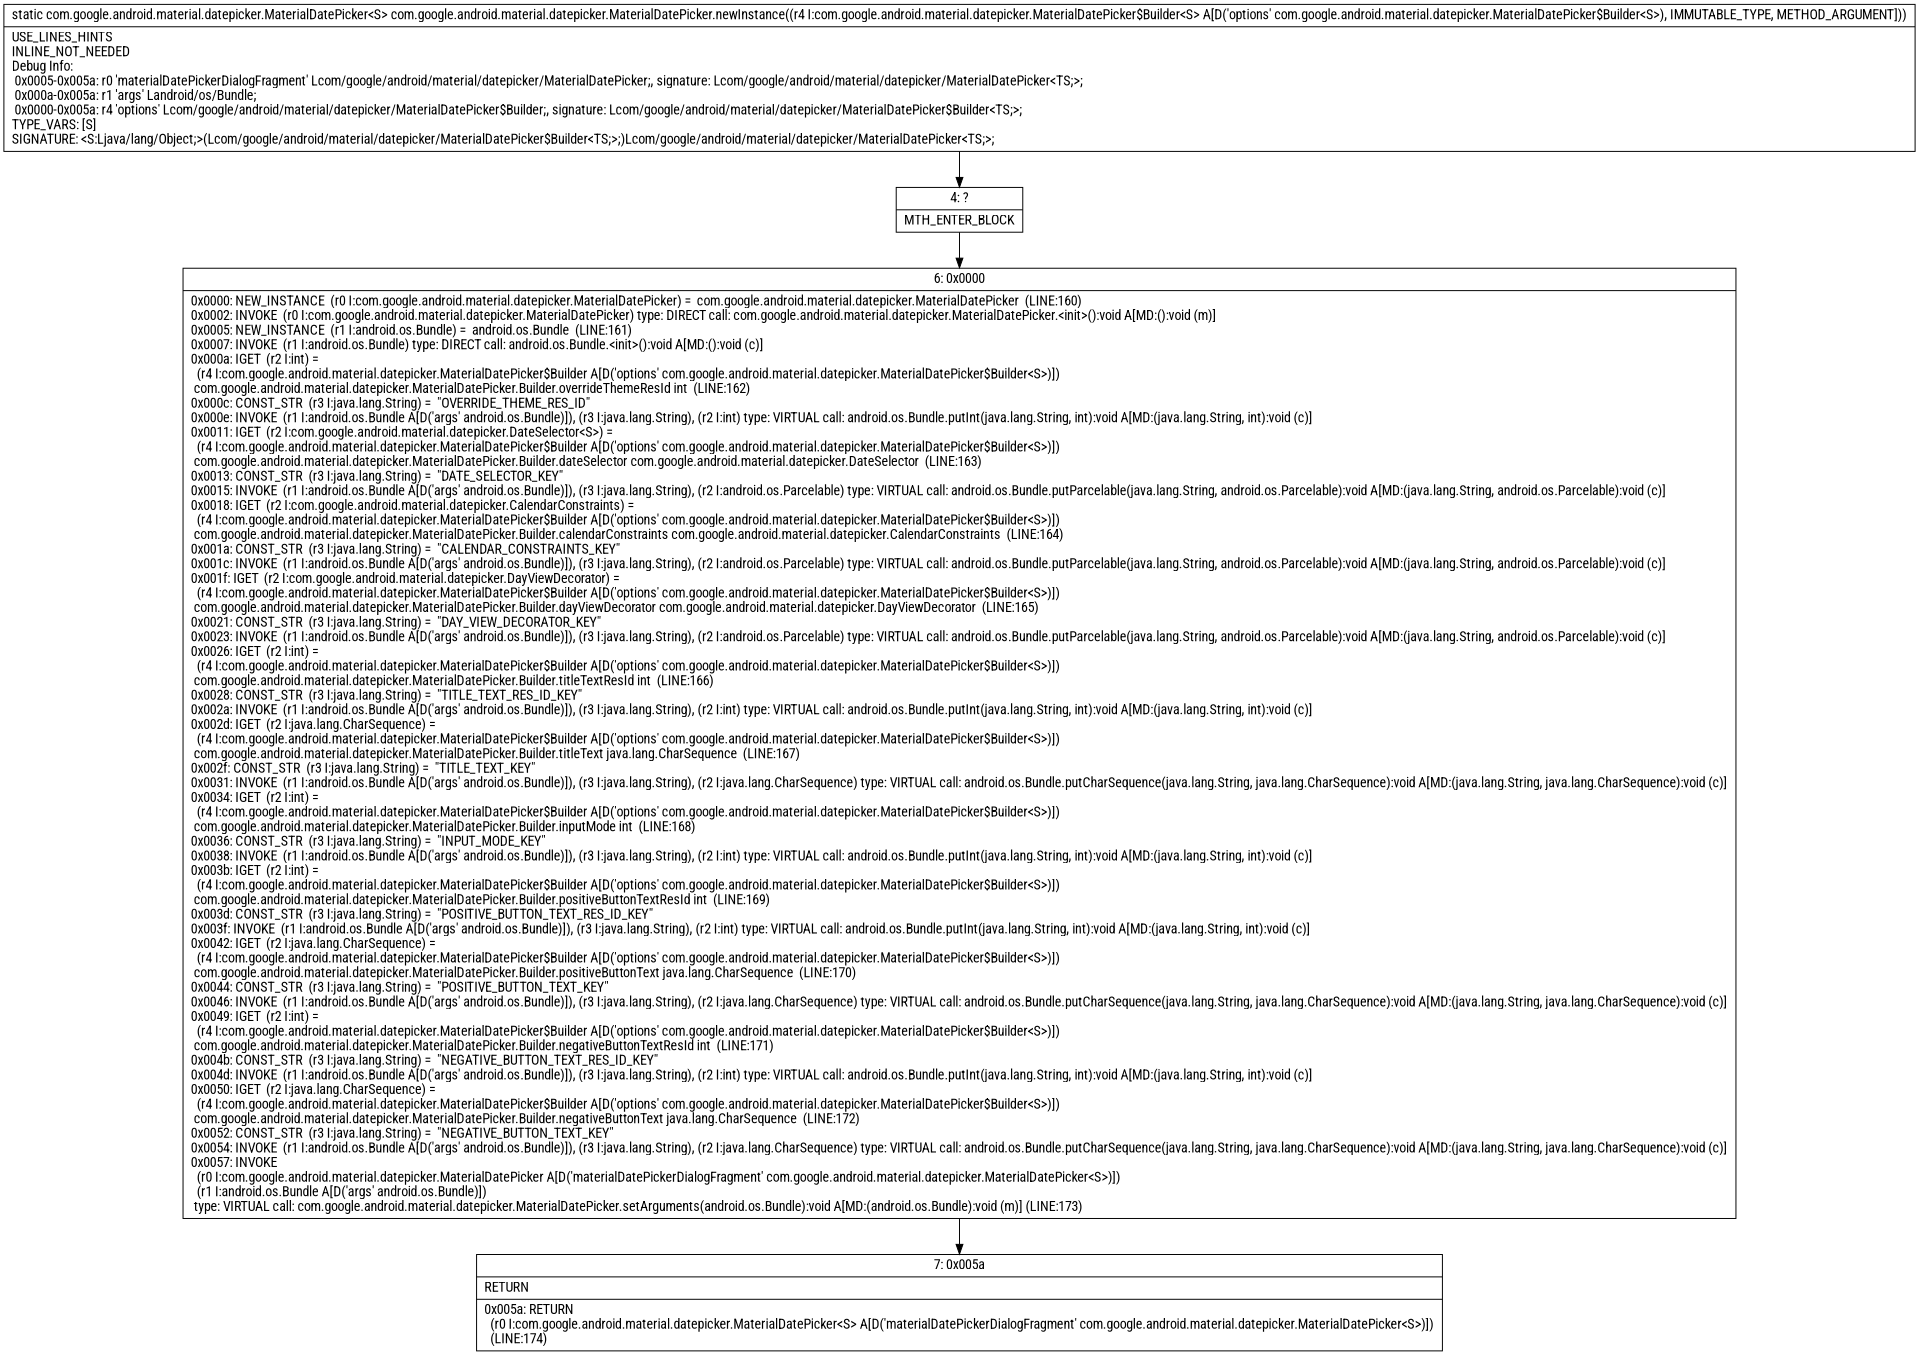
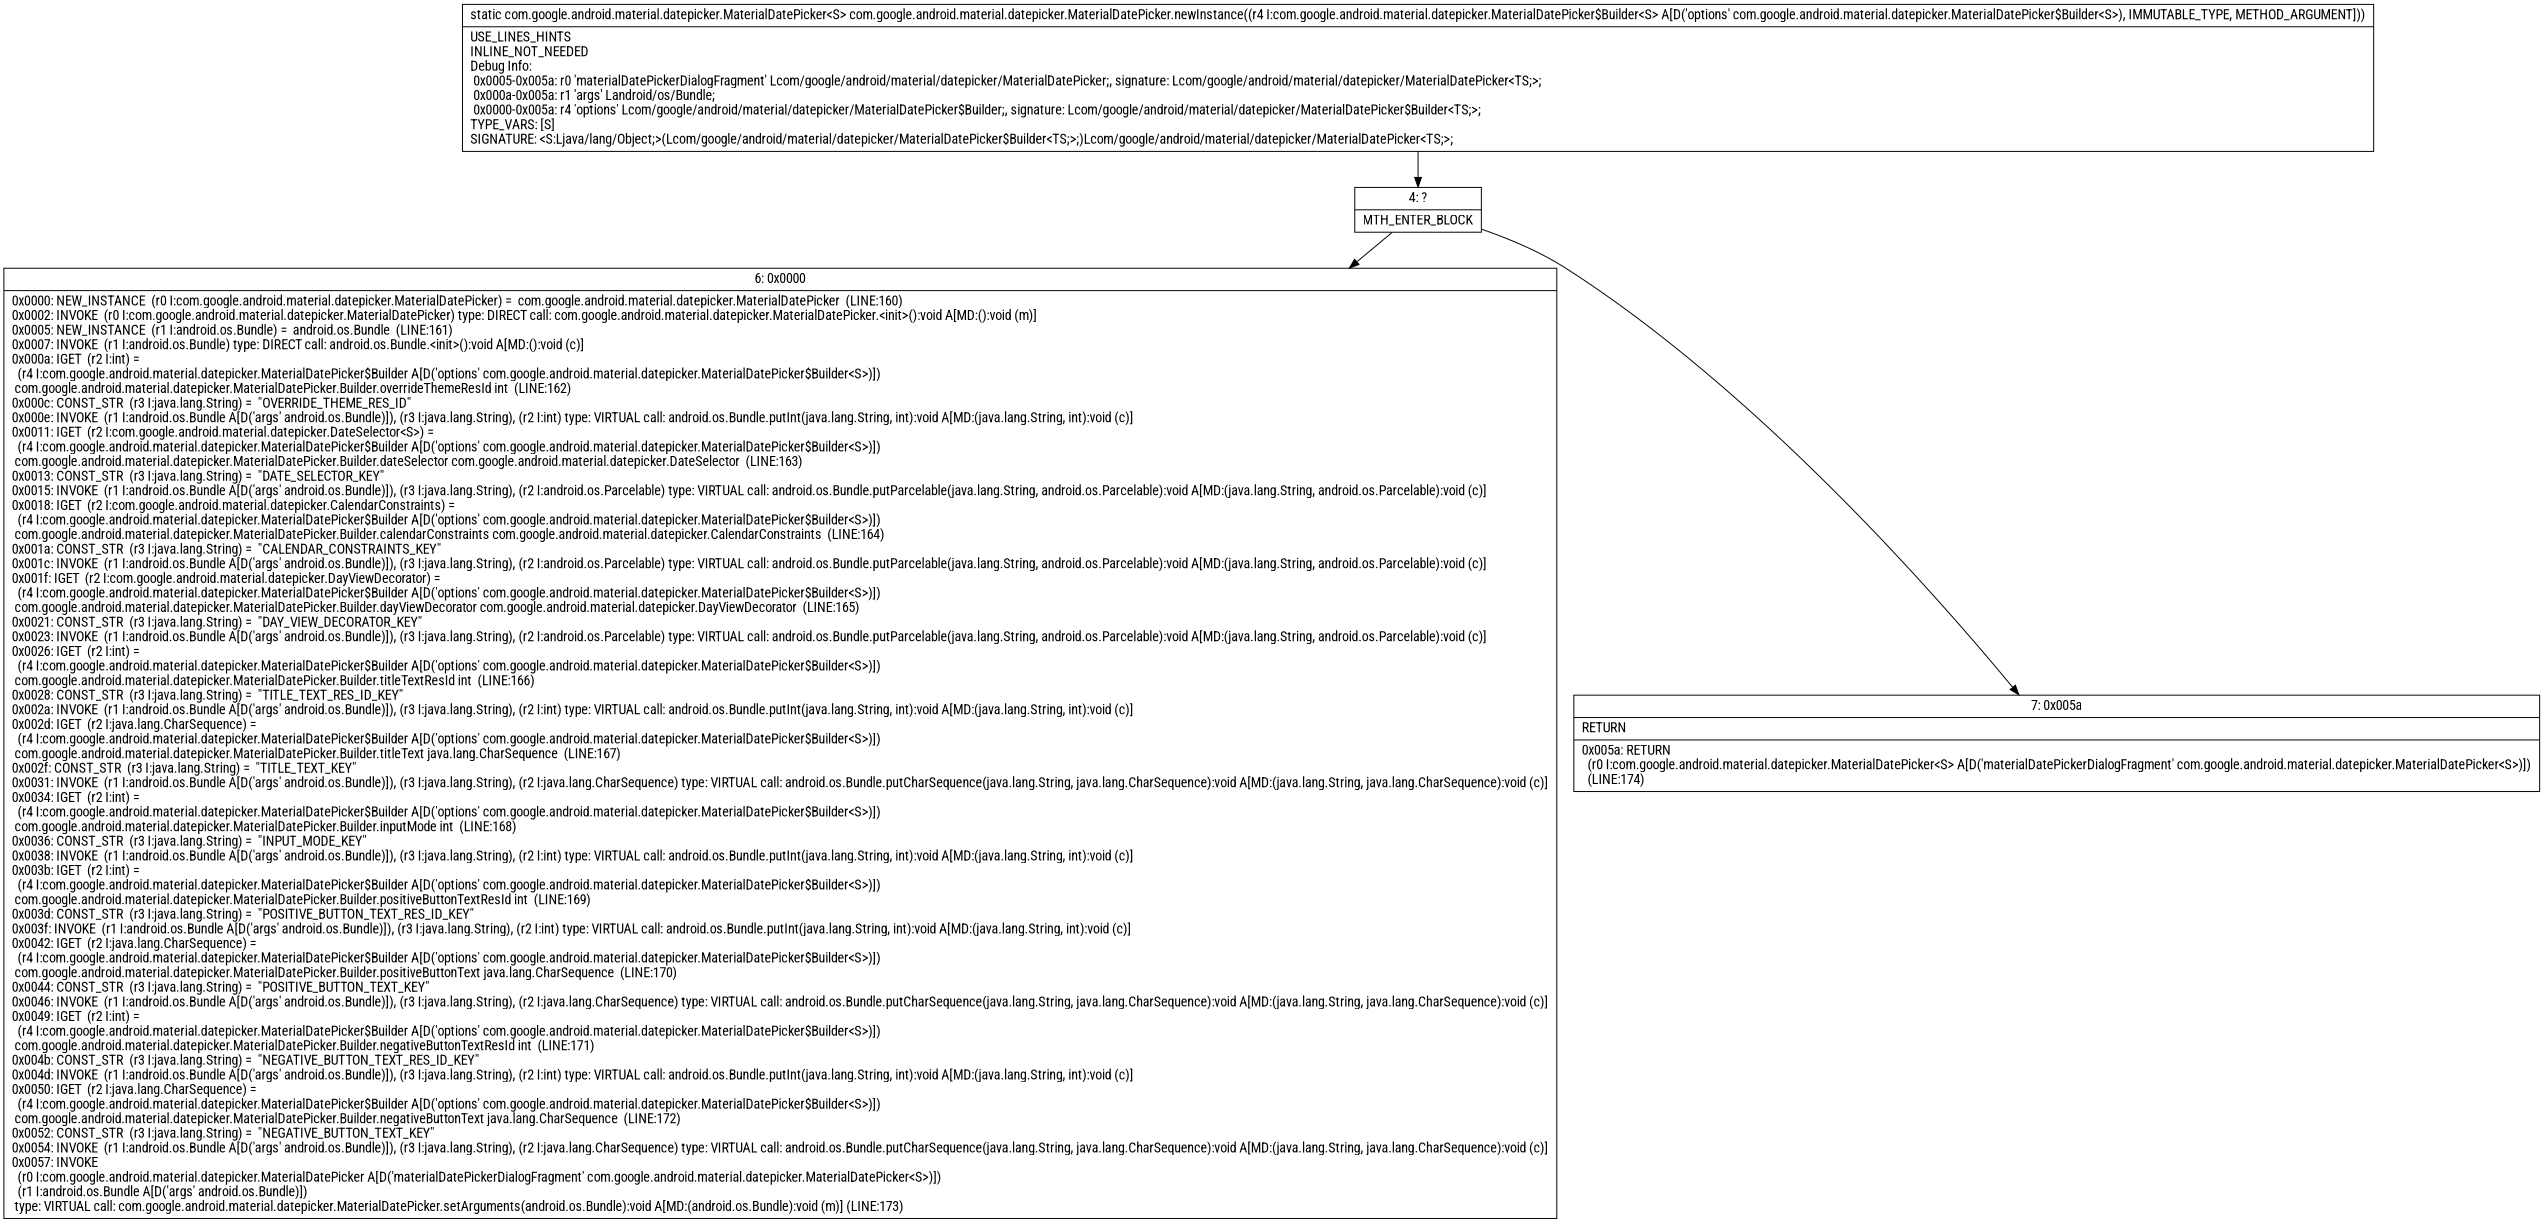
(959, 1231) -> (1770, 430)
